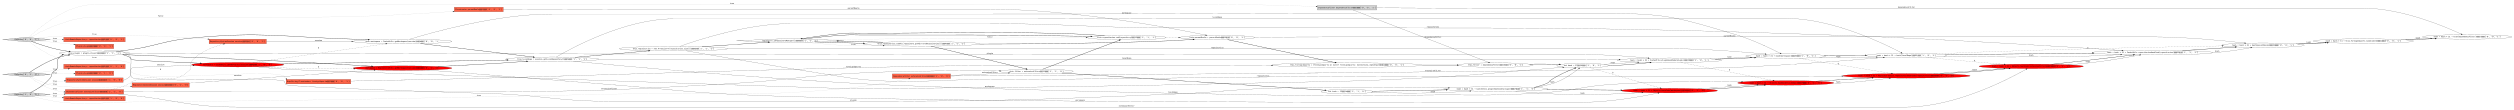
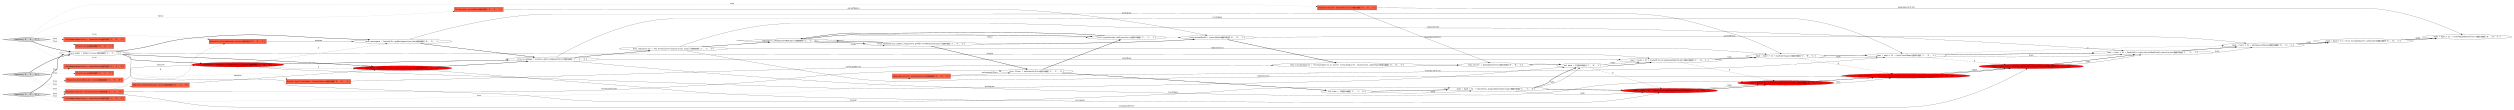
(1347, 8) -> (1347, 8)
